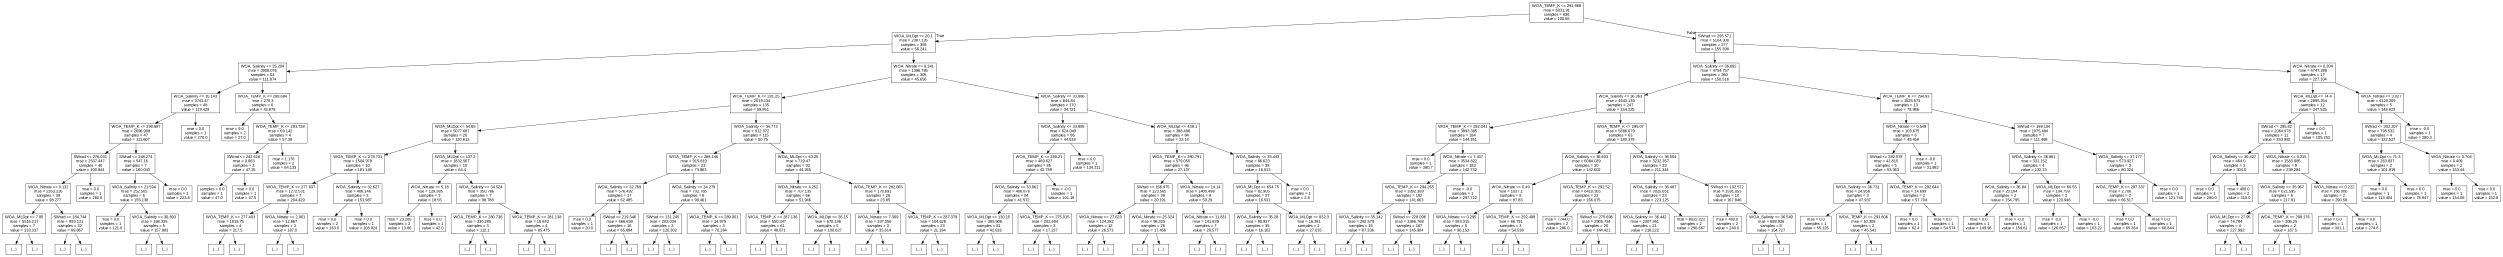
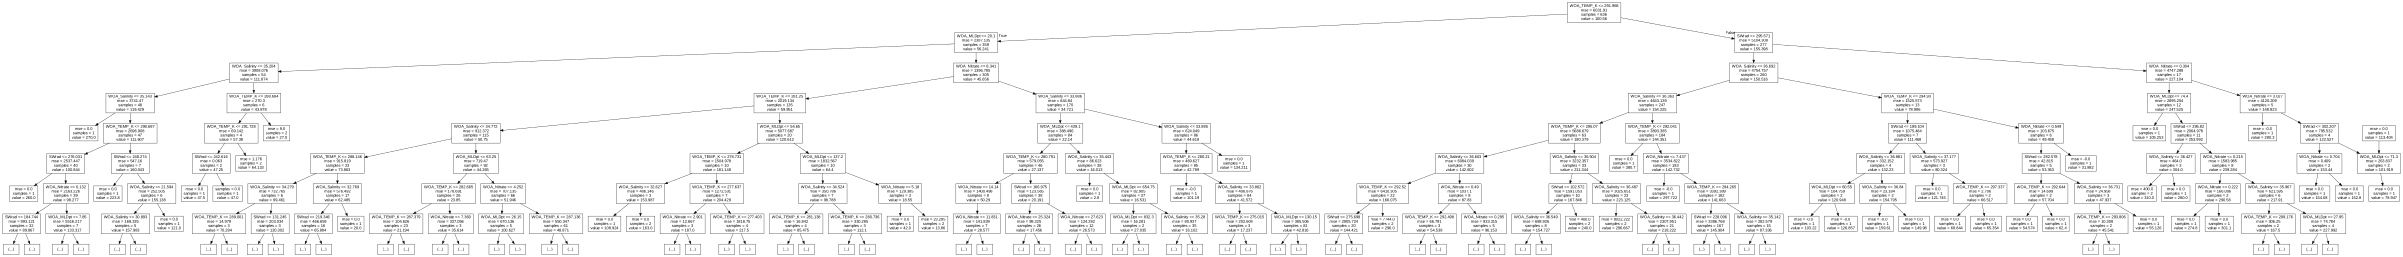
(2380, 178) -> (2379, 146)
